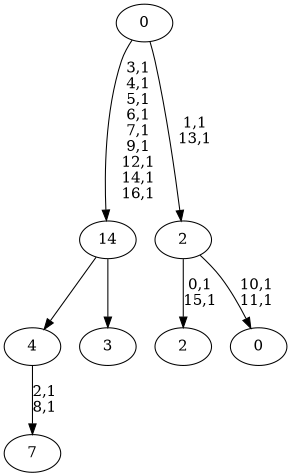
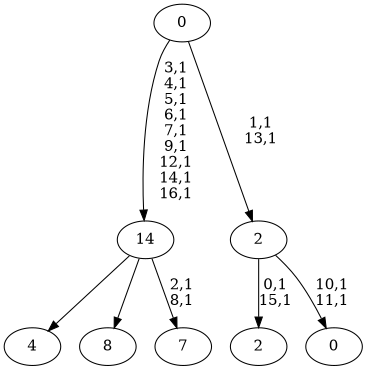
(108, 347) -> (108, 347)
(32, 395) -> (163, 288)
